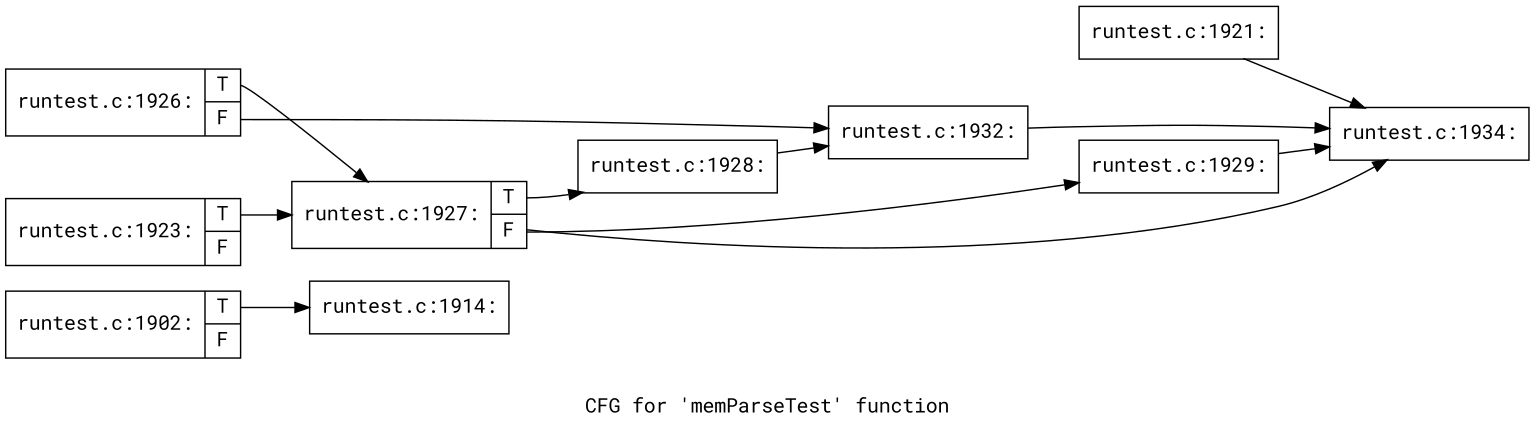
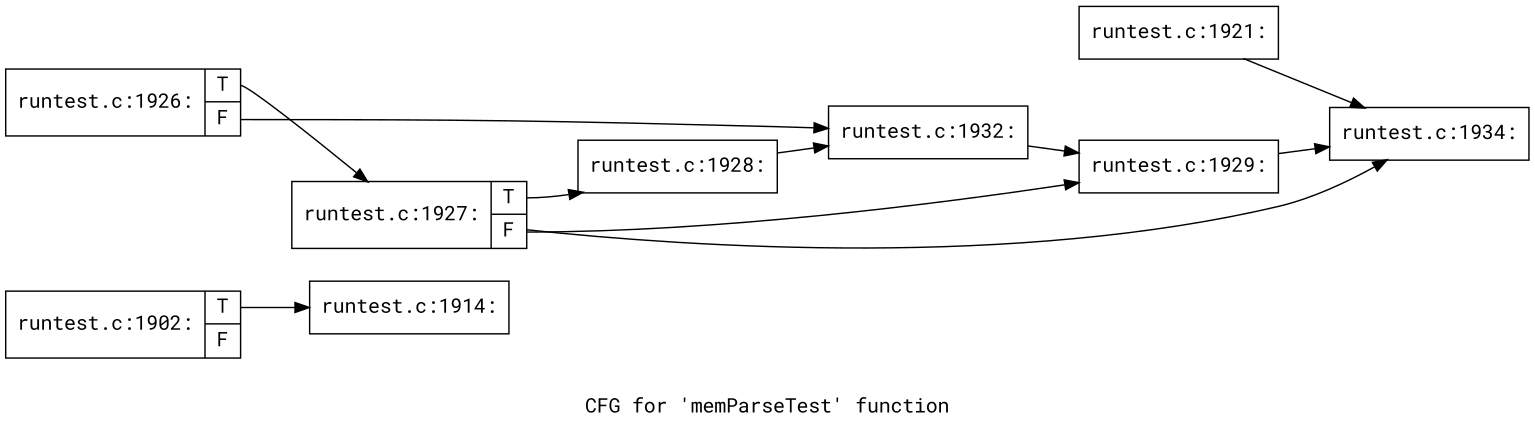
(1172, 125) -> (1046, 148)
(123, 232) -> none
